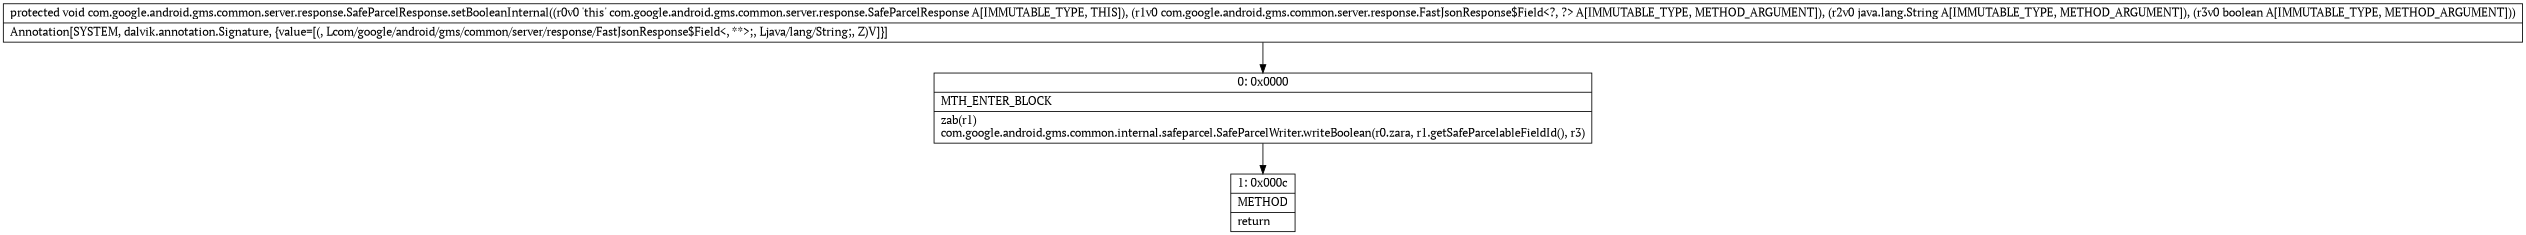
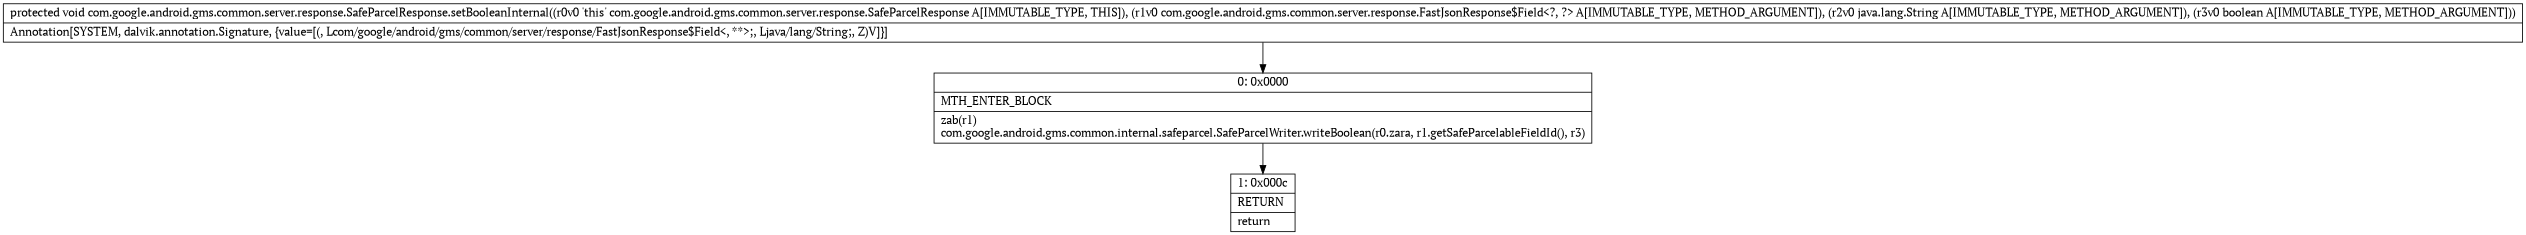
(1263, 202) -> (1261, 202)
